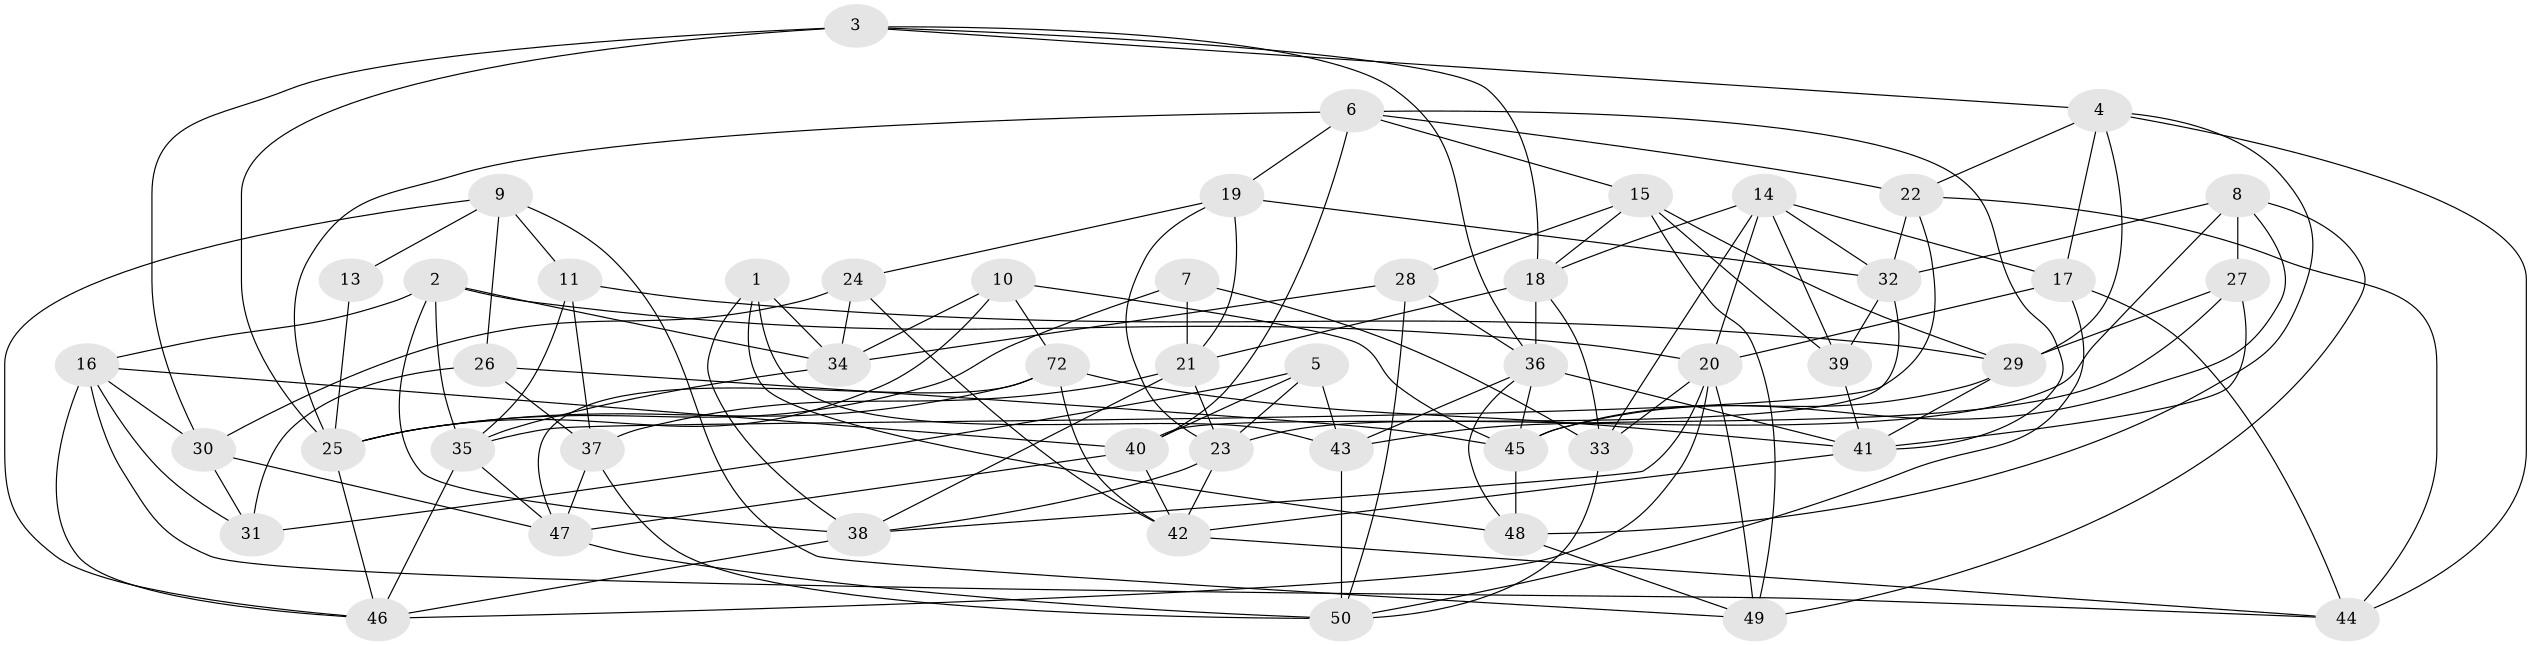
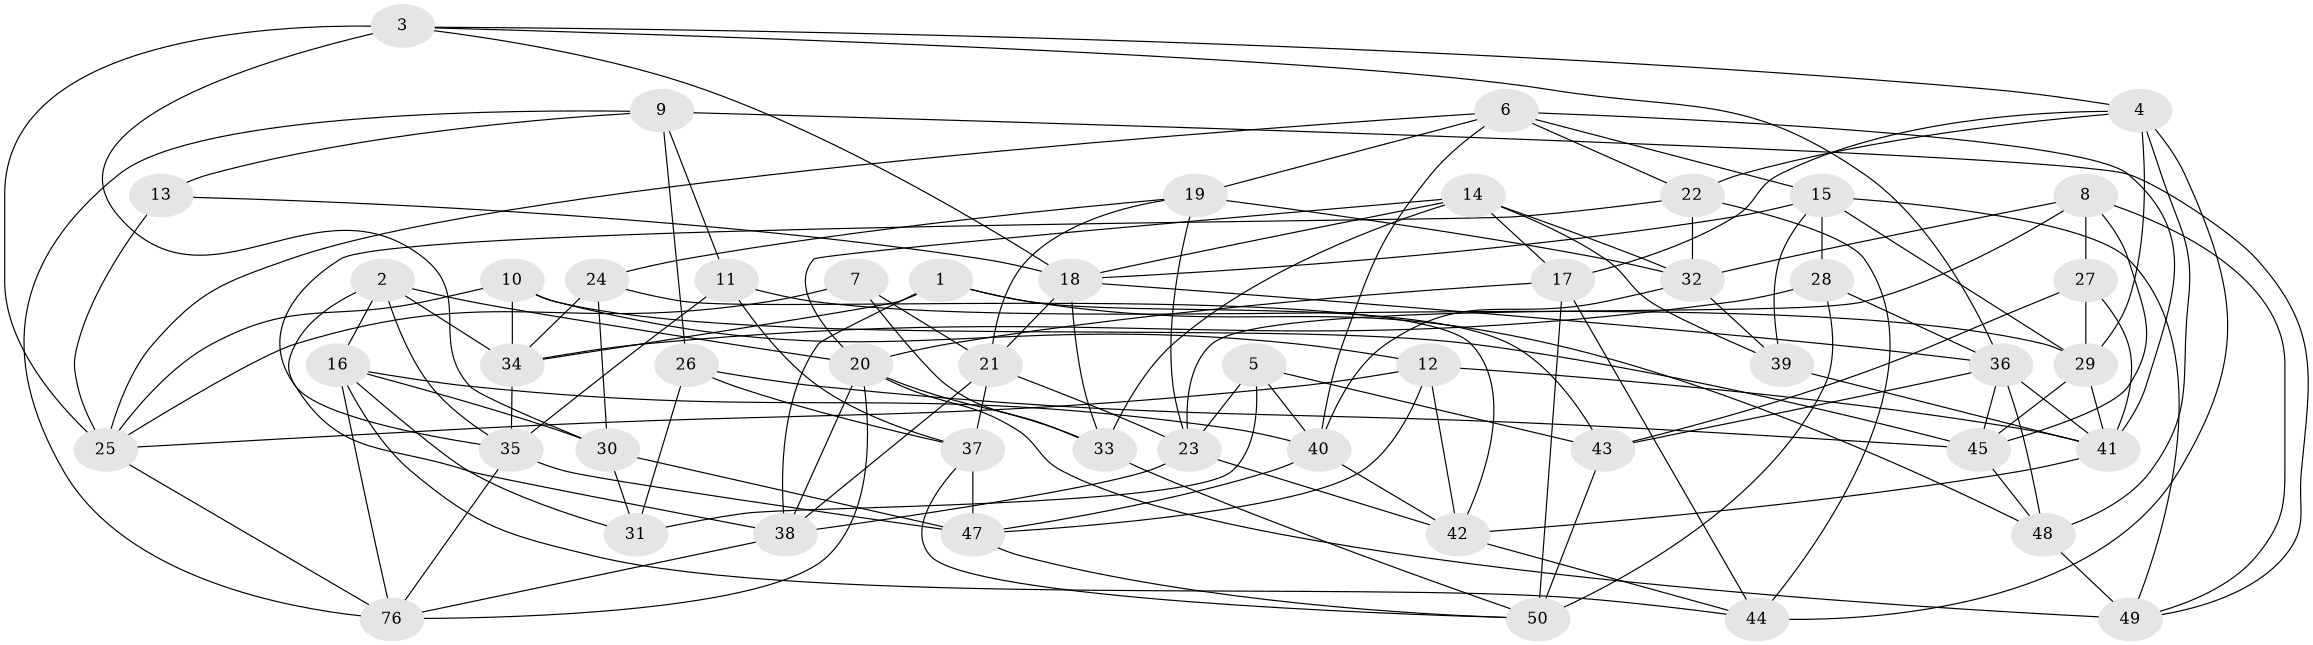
none -> (619, 219)
(1058, 365) -> (1429, 365)
(378, 620) -> (392, 620)
